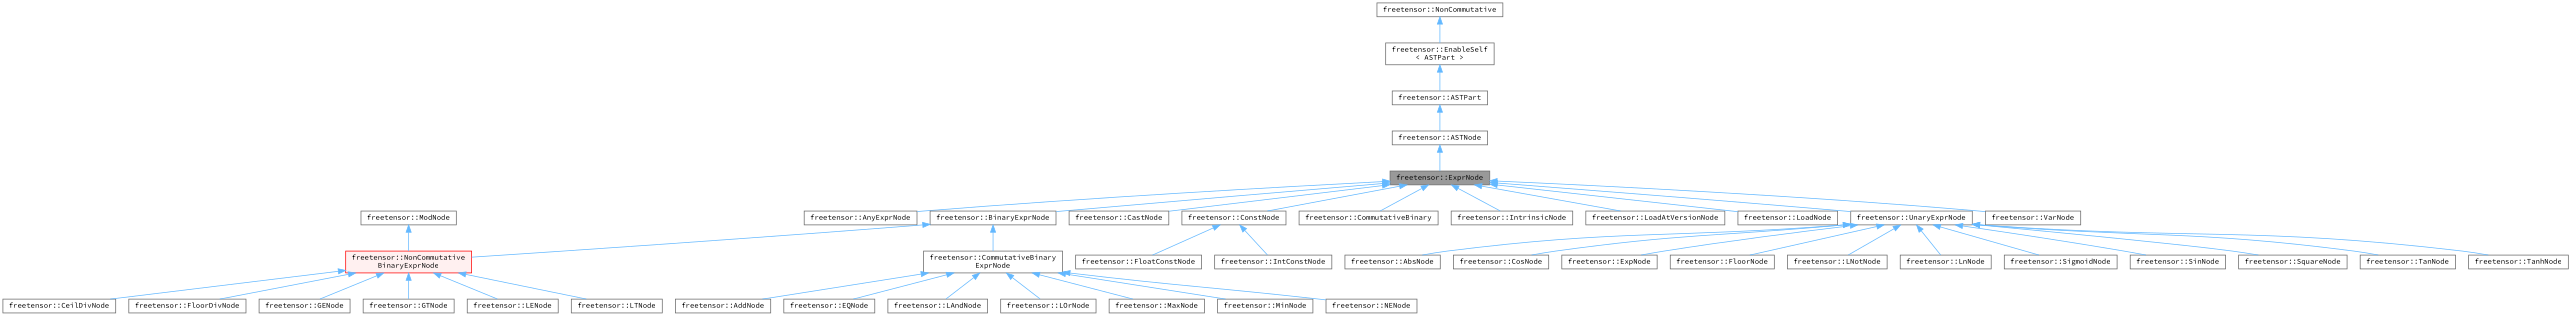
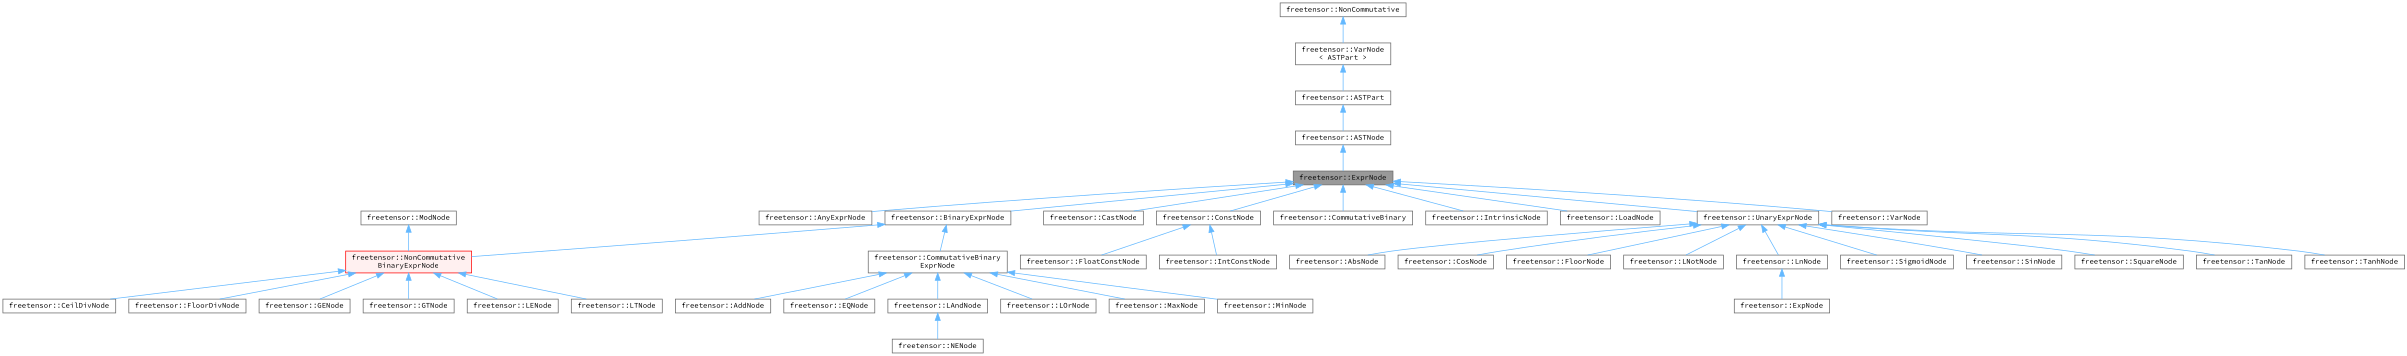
(1440, 54) -> (1343, 54)
(1655, 218) -> none
(1746, 239) -> (1782, 288)
(1198, 287) -> (938, 330)
